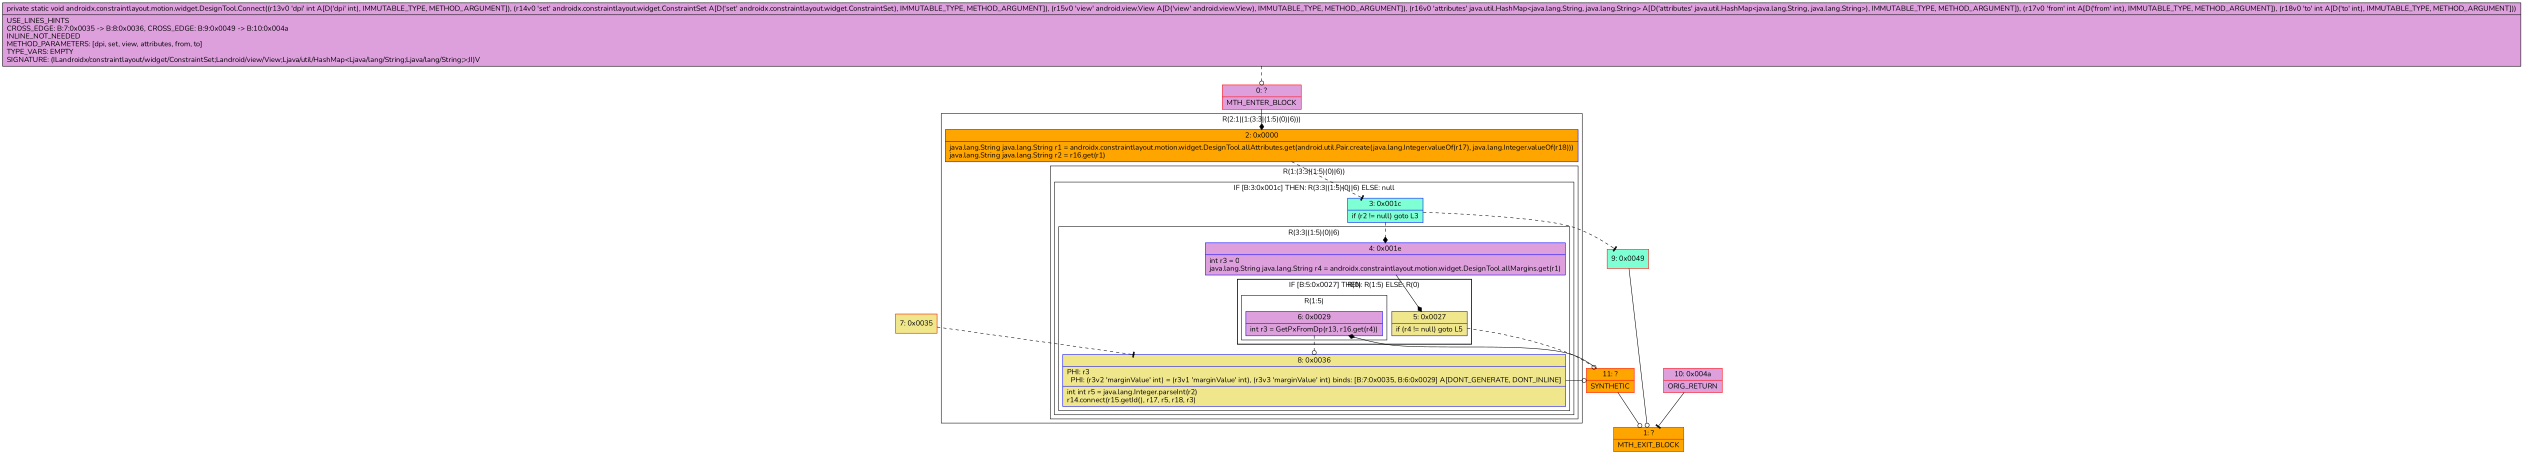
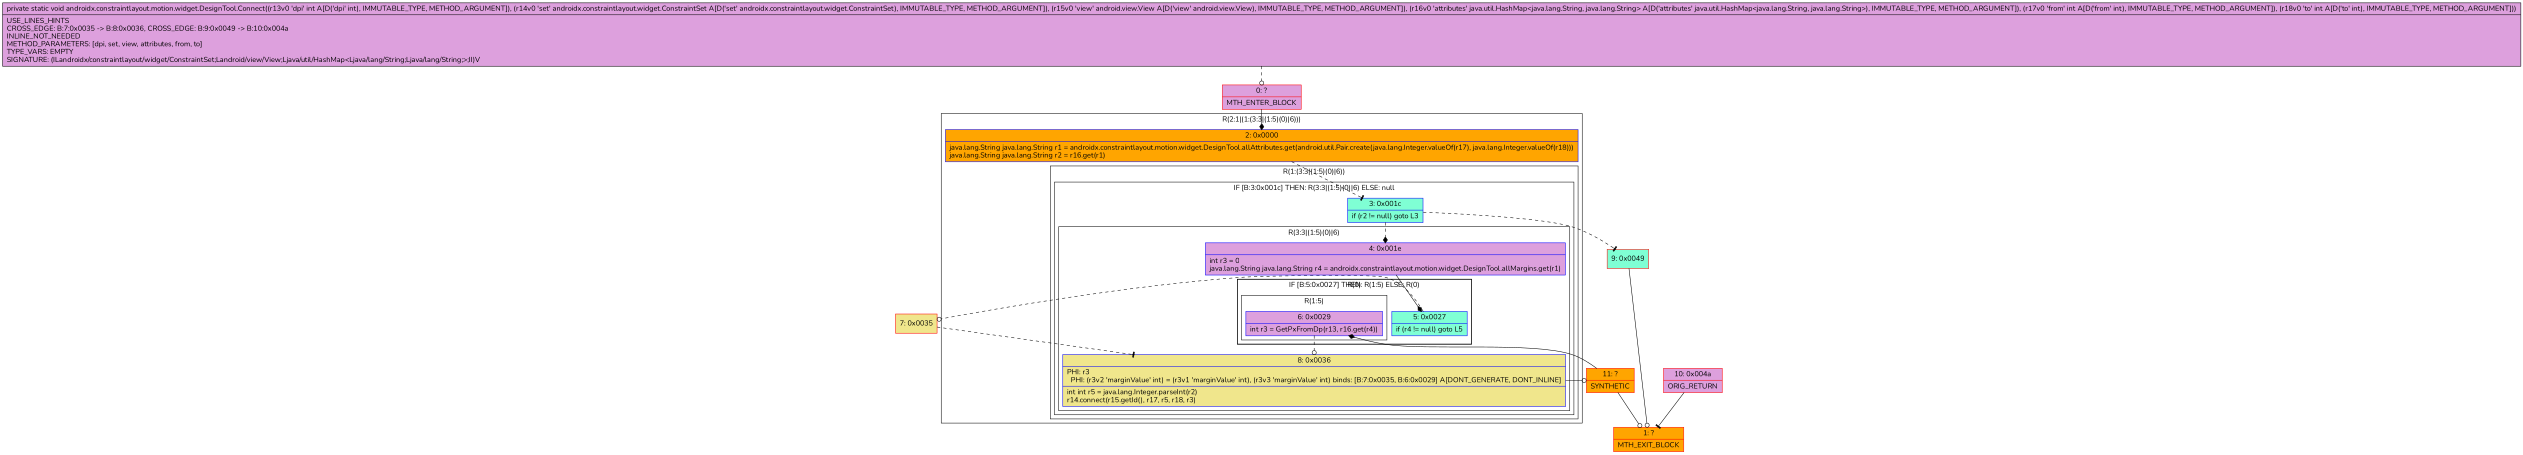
(1430, 324) -> (1430, 324)
(1532, 341) -> (1188, 282)
